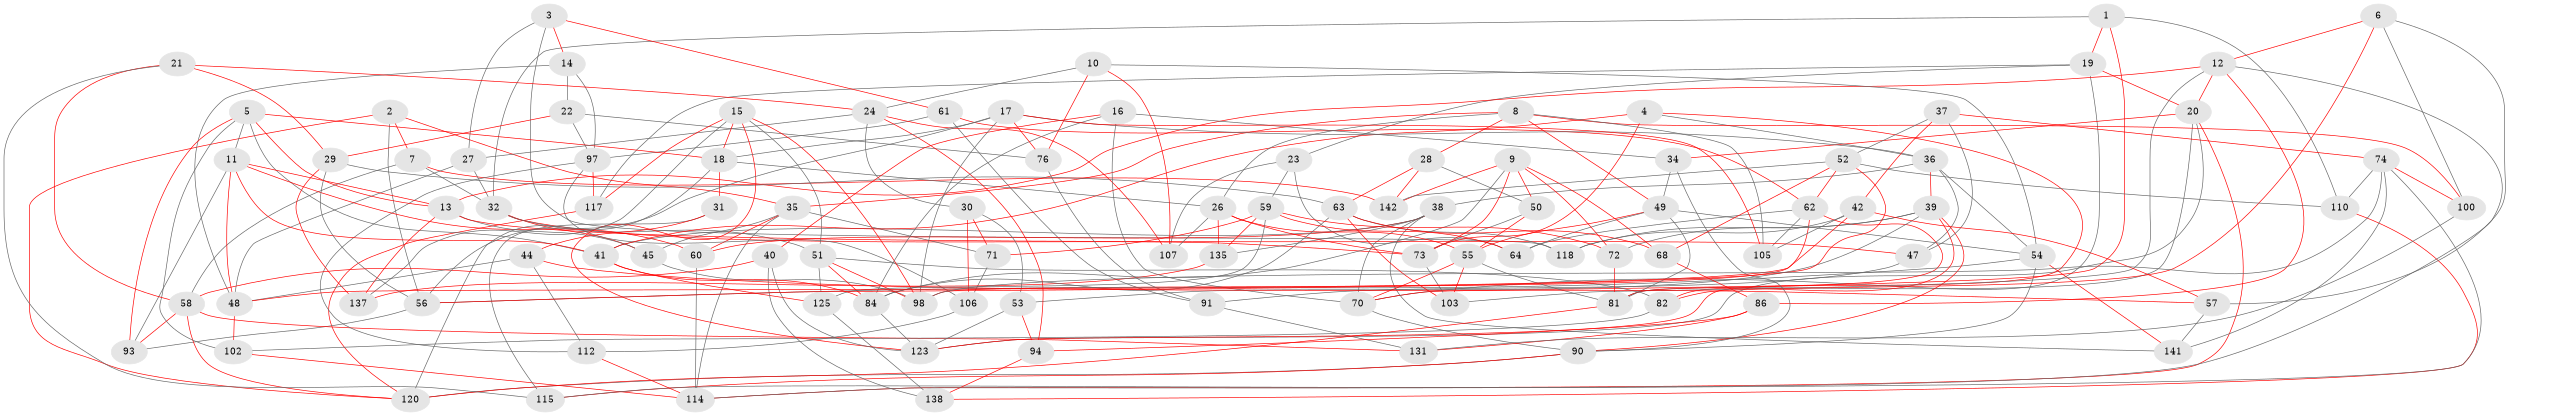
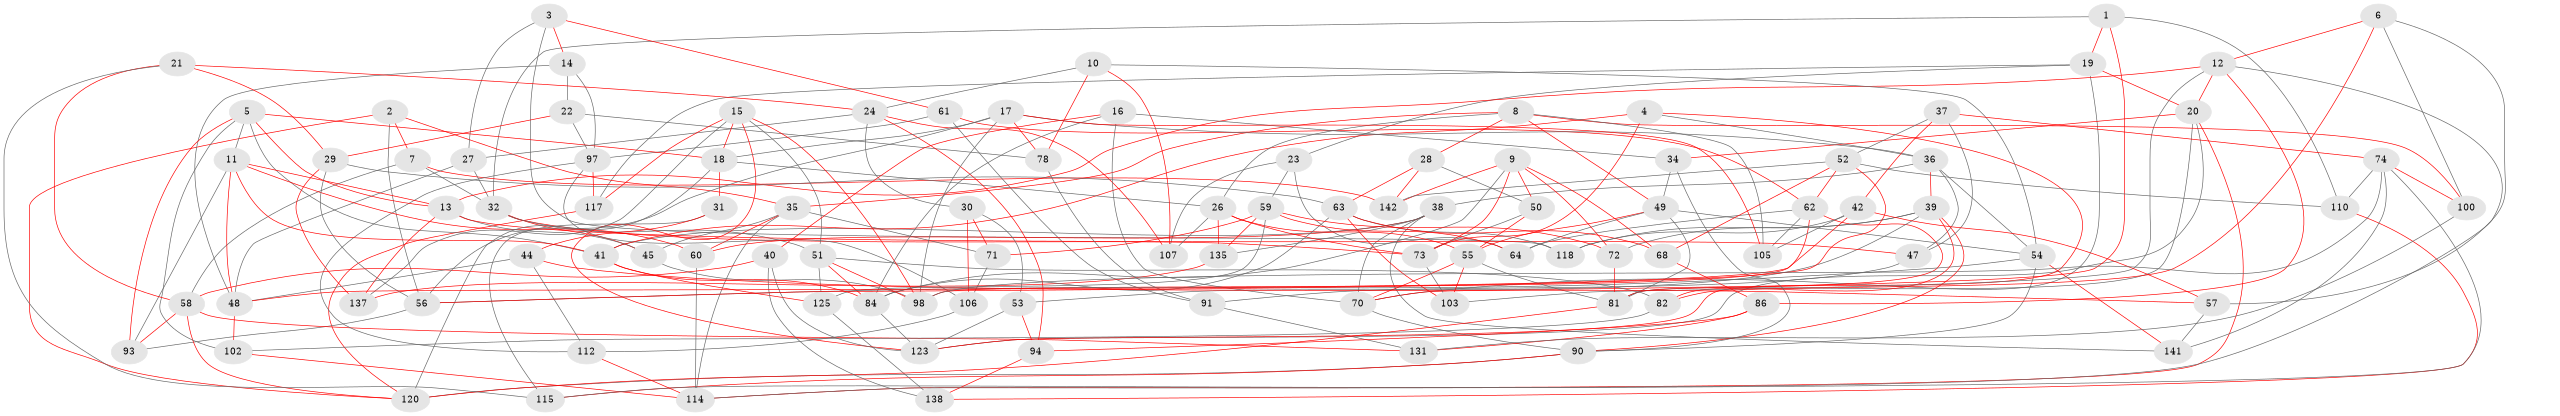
(1043, 160) -> (1043, 160)
